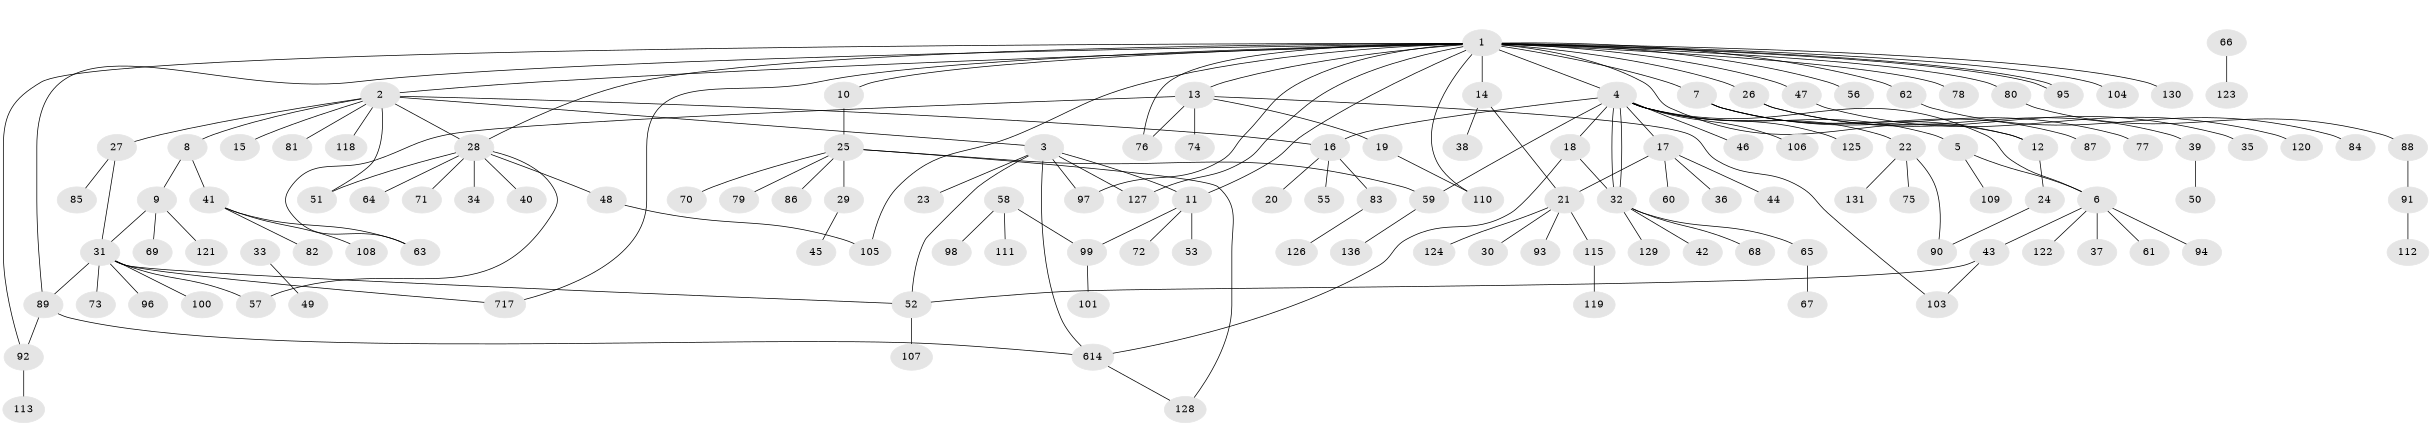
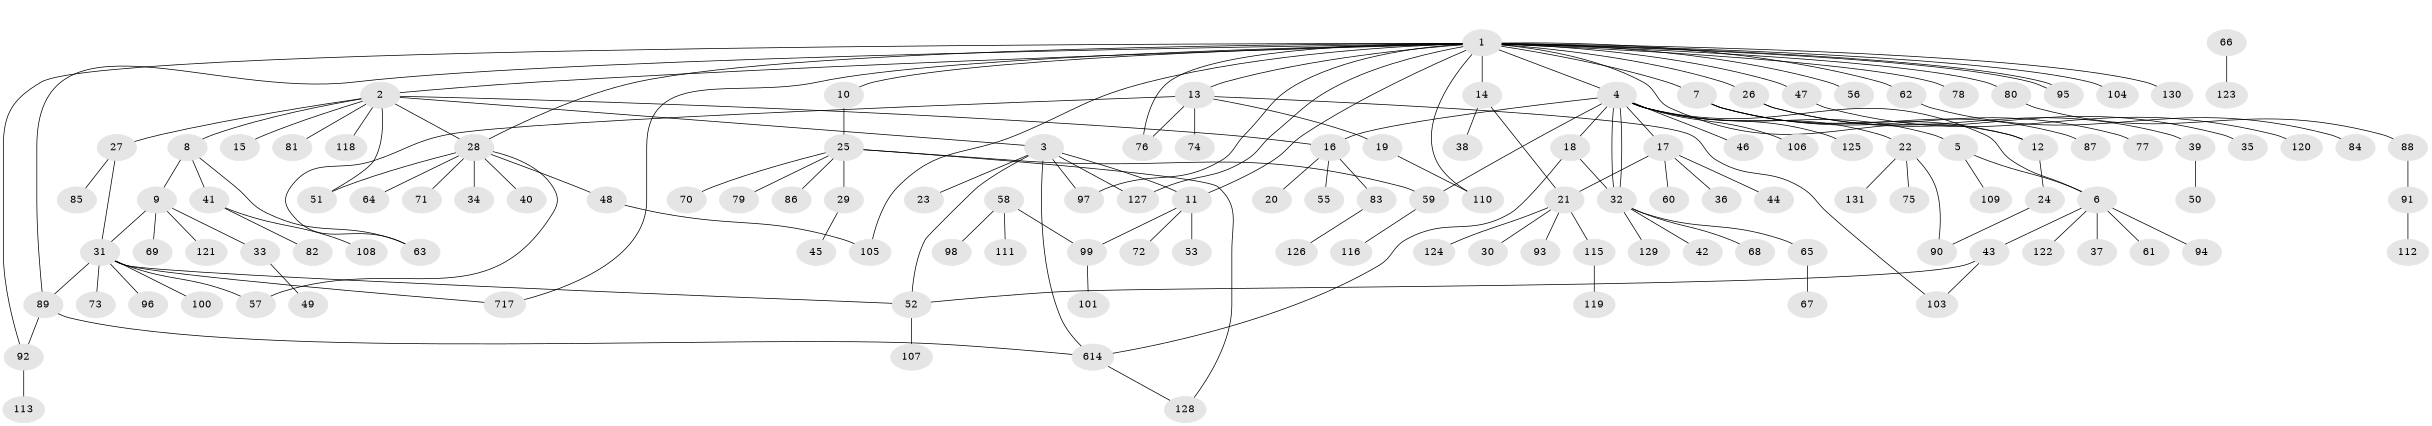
(315, 225) -> (282, 219)
none -> (209, 226)
(1351, 252) -> (1351, 252)
